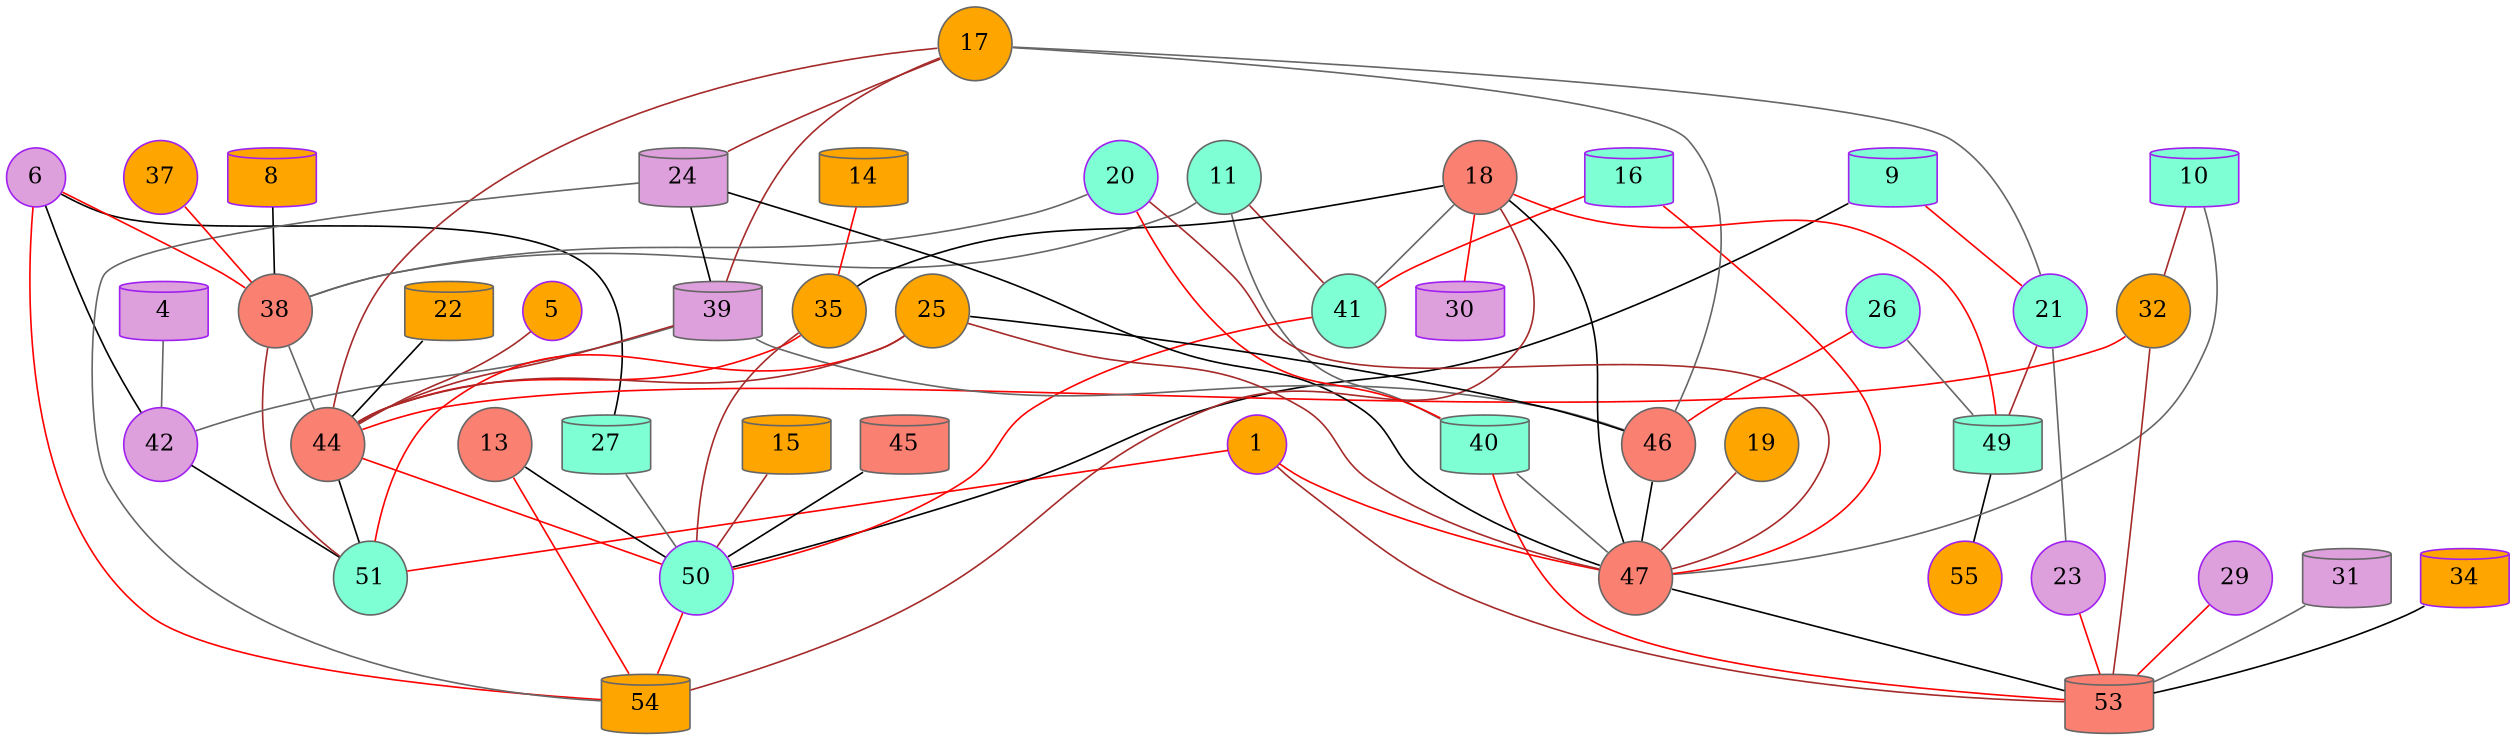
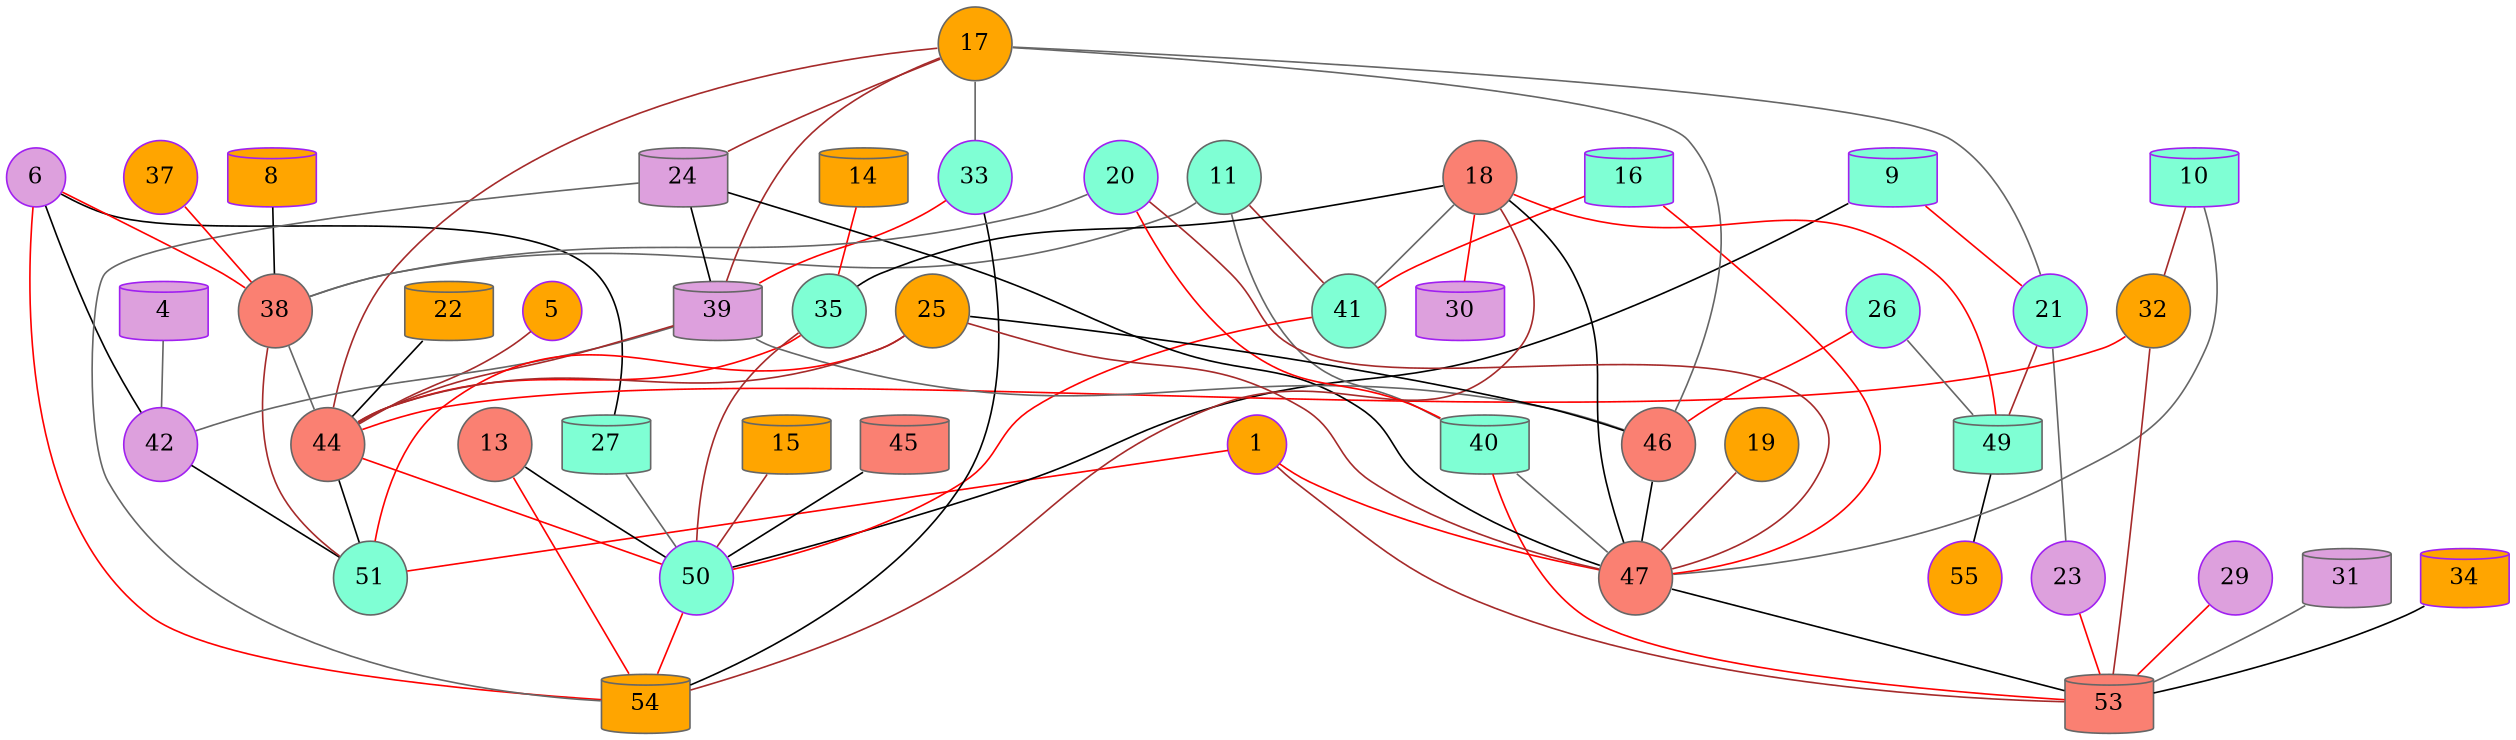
none -> (975, 177)
(829, 311) -> (829, 311)
